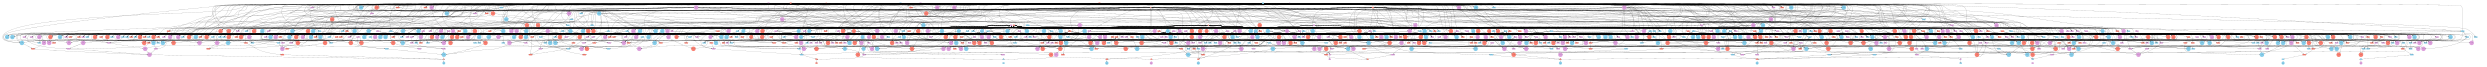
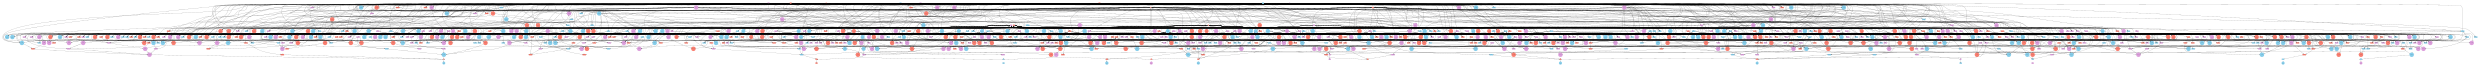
(2412, 55) -> (2412, 55)
